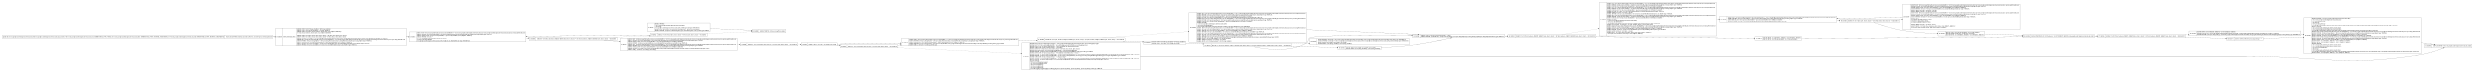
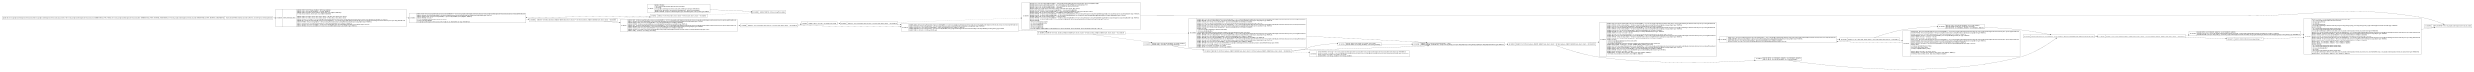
(869, 44) -> (849, 26)
